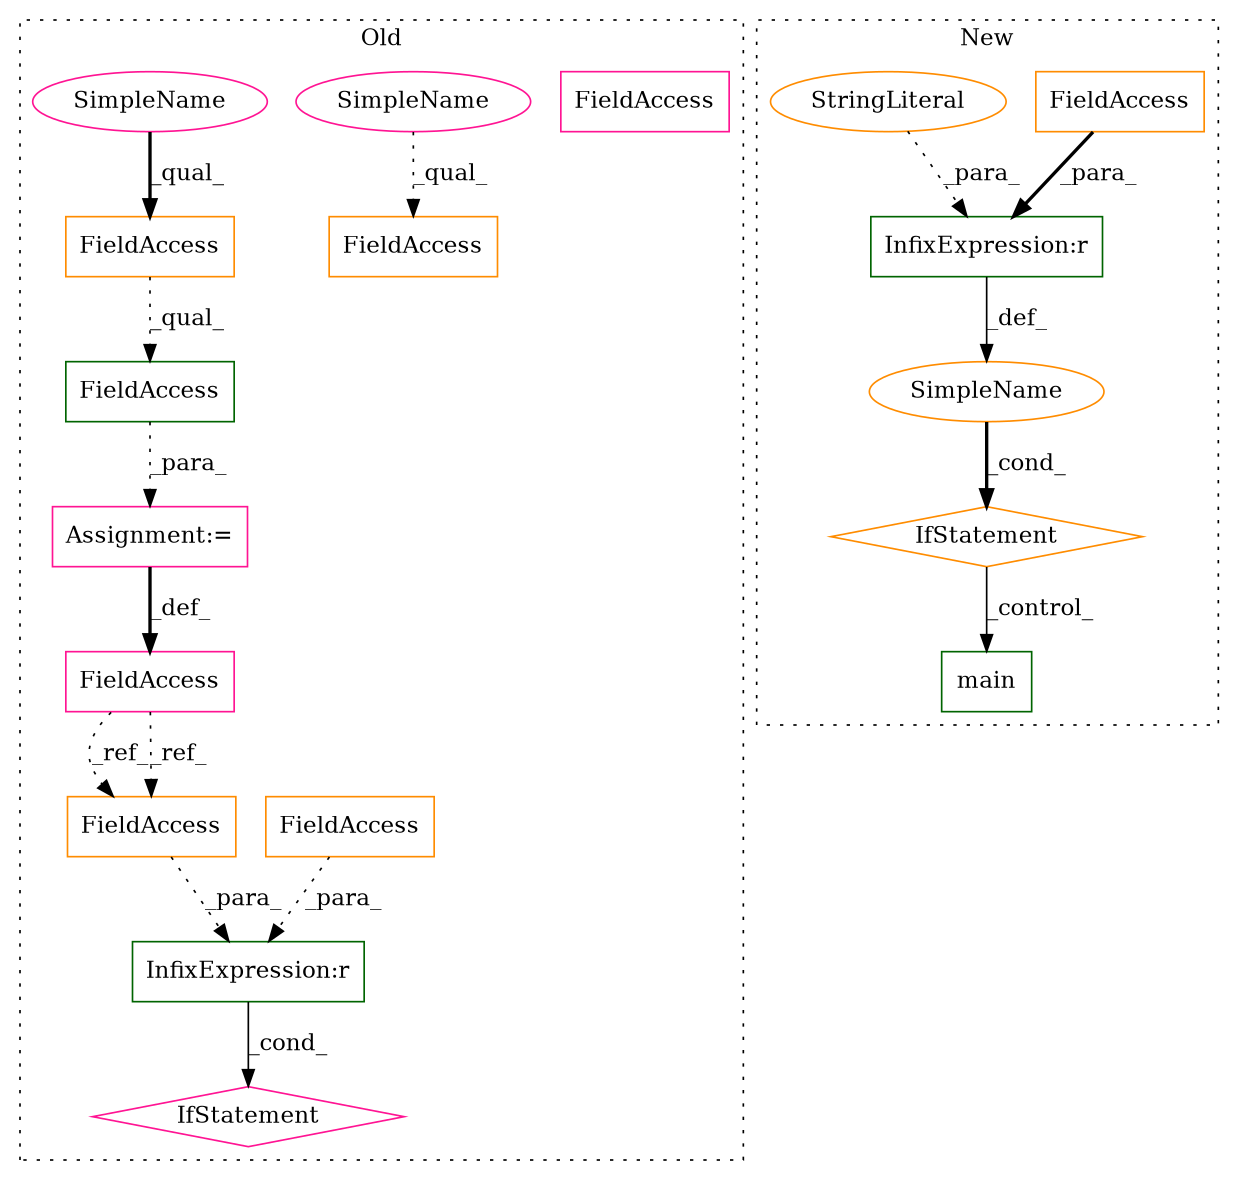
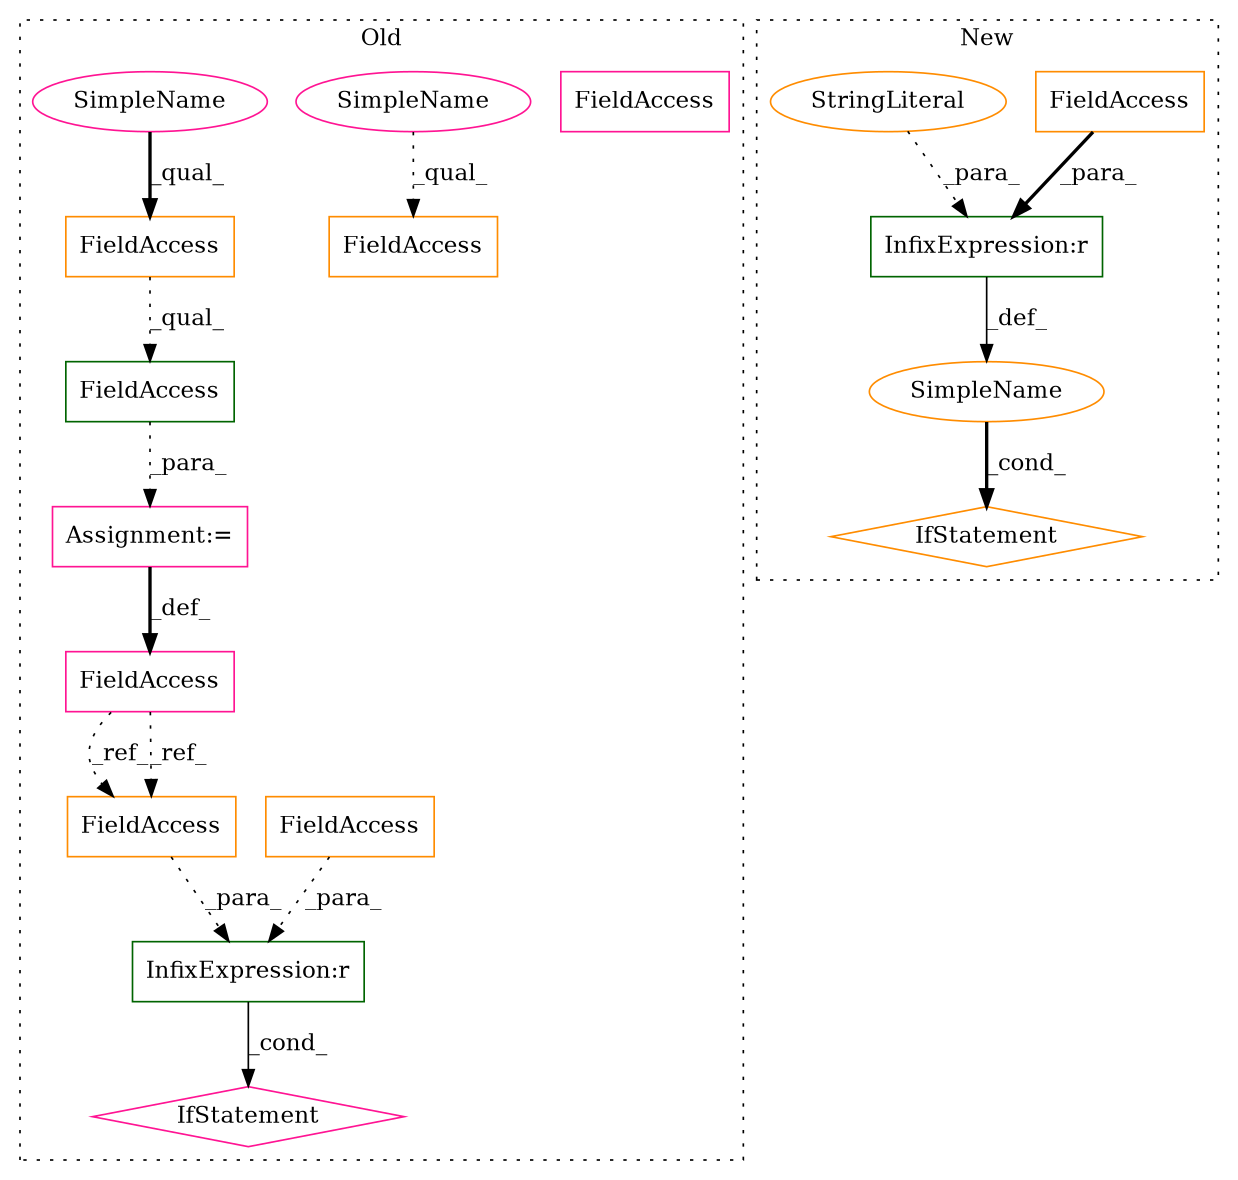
(987, 682) -> none
